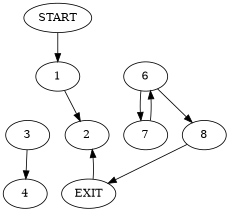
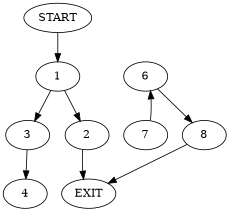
none -> (45, 102)
(140, 102) -> none
(93, 168) -> (82, 160)
